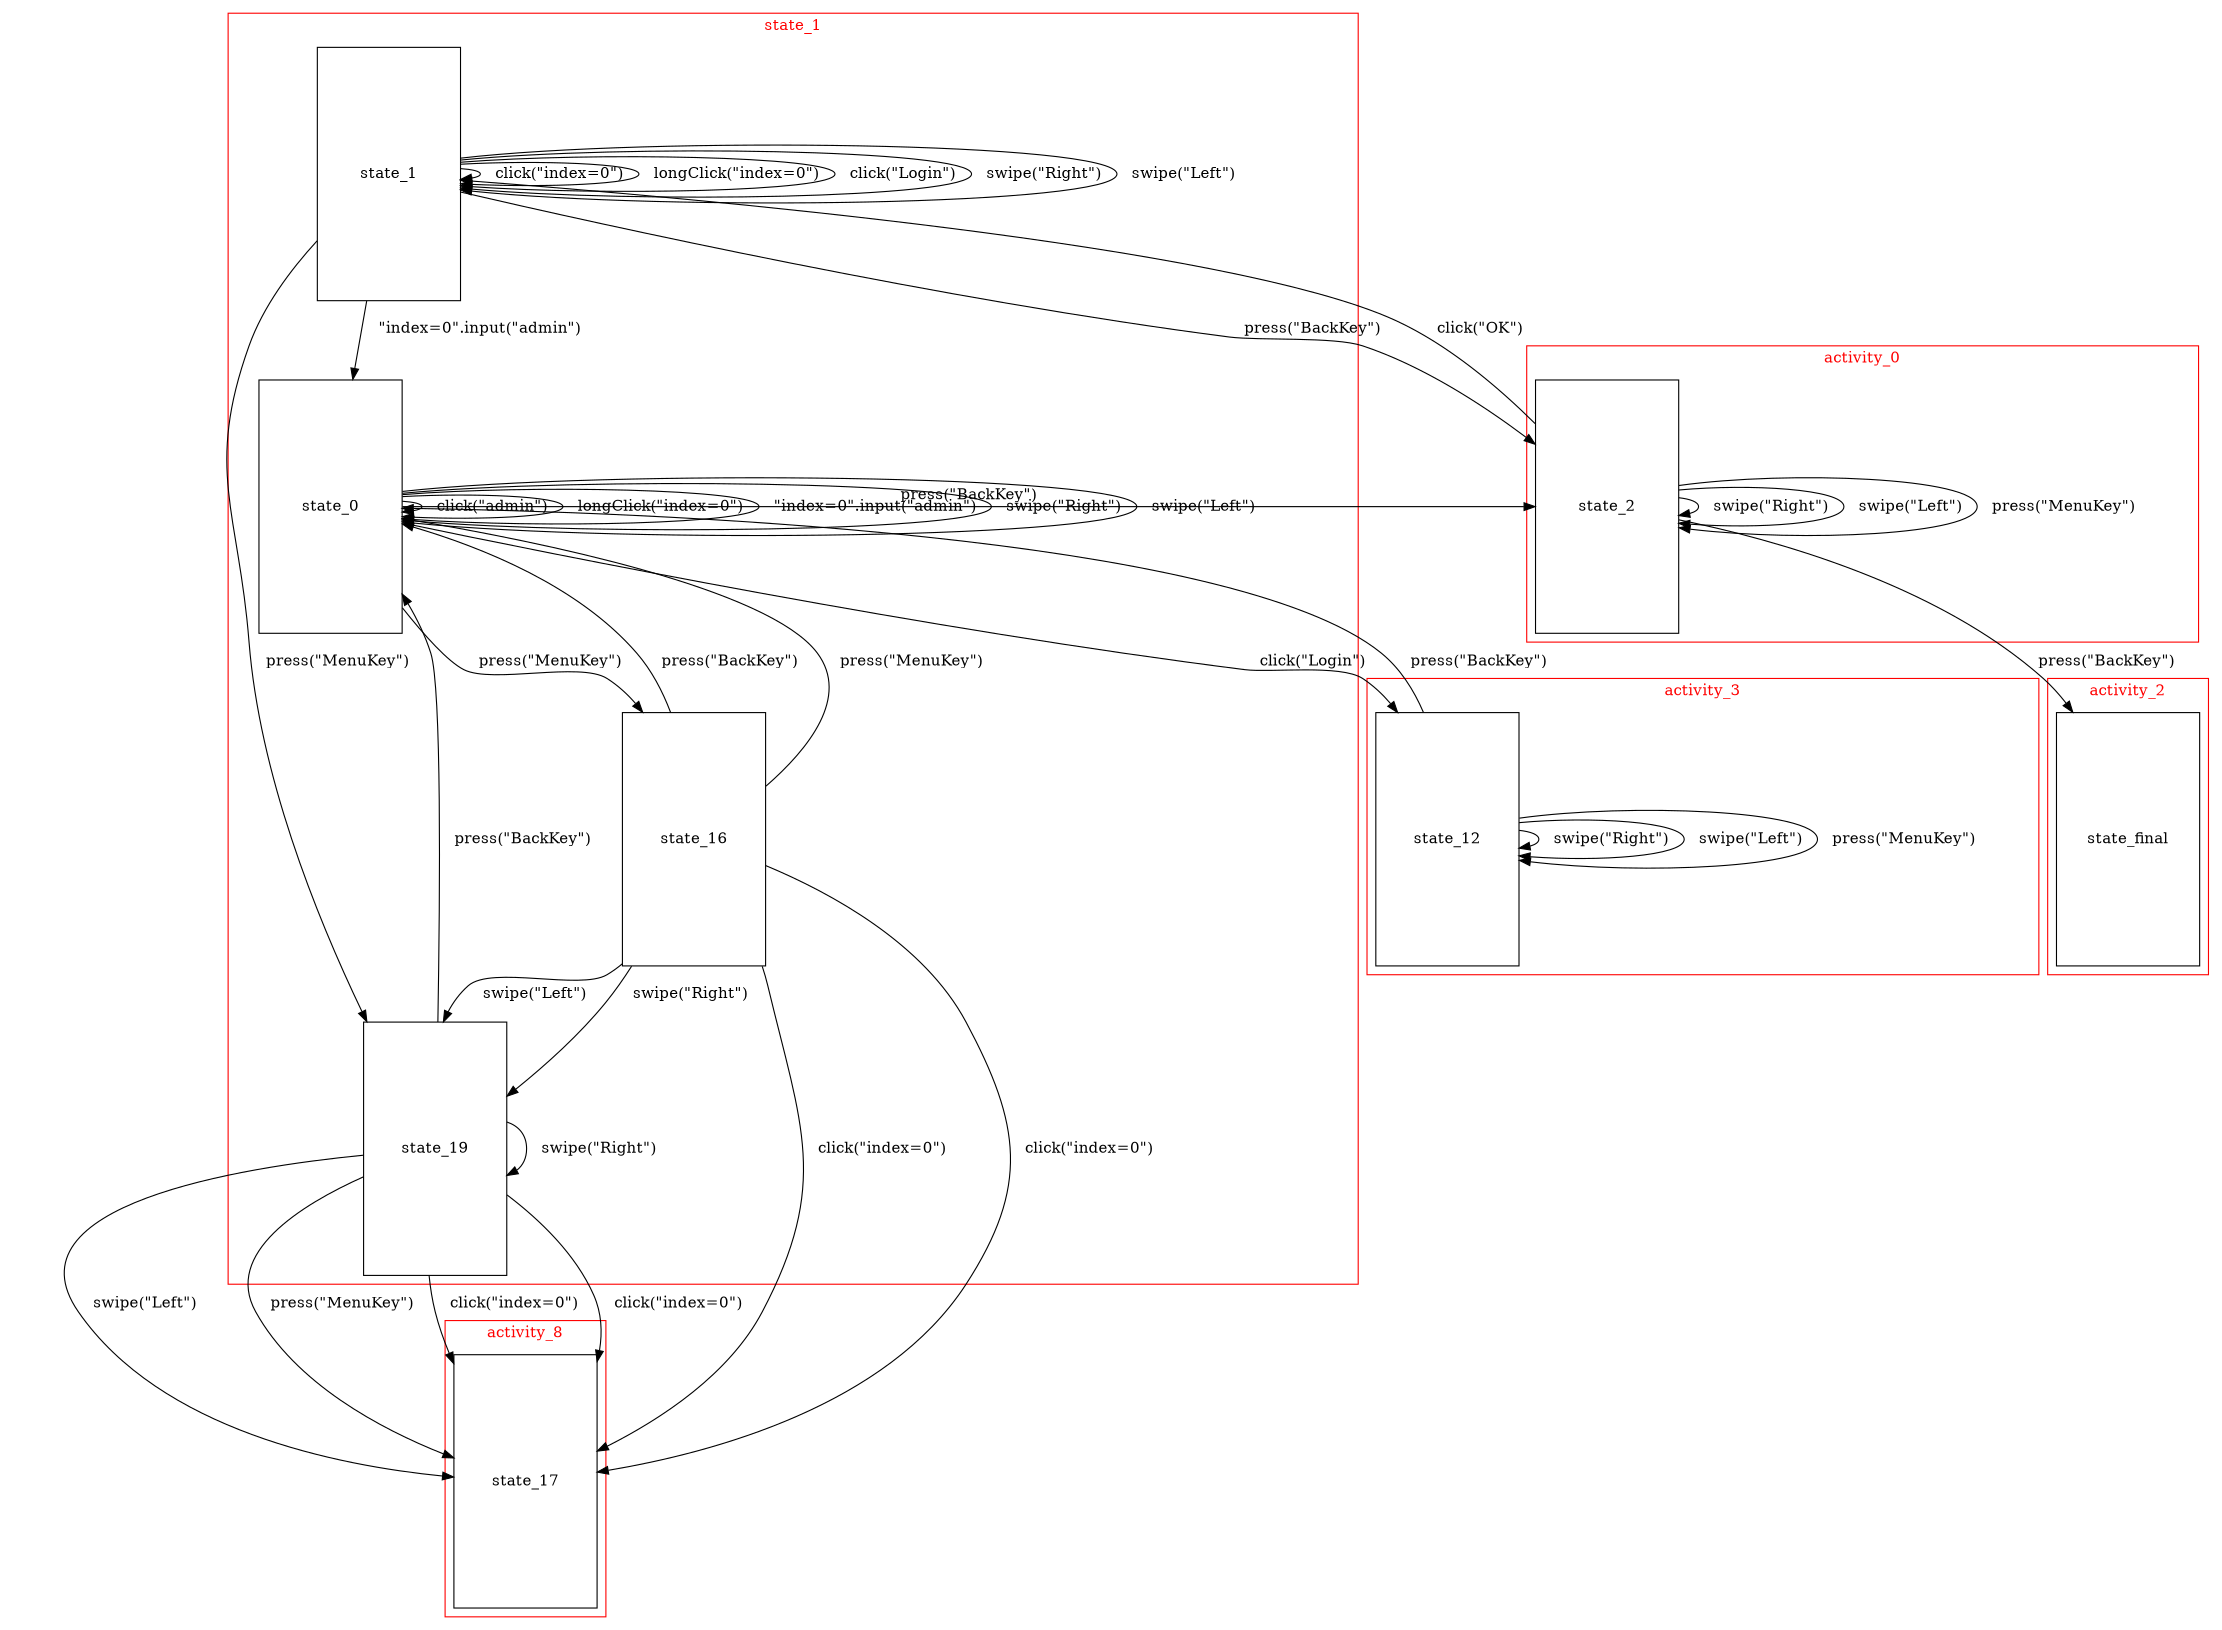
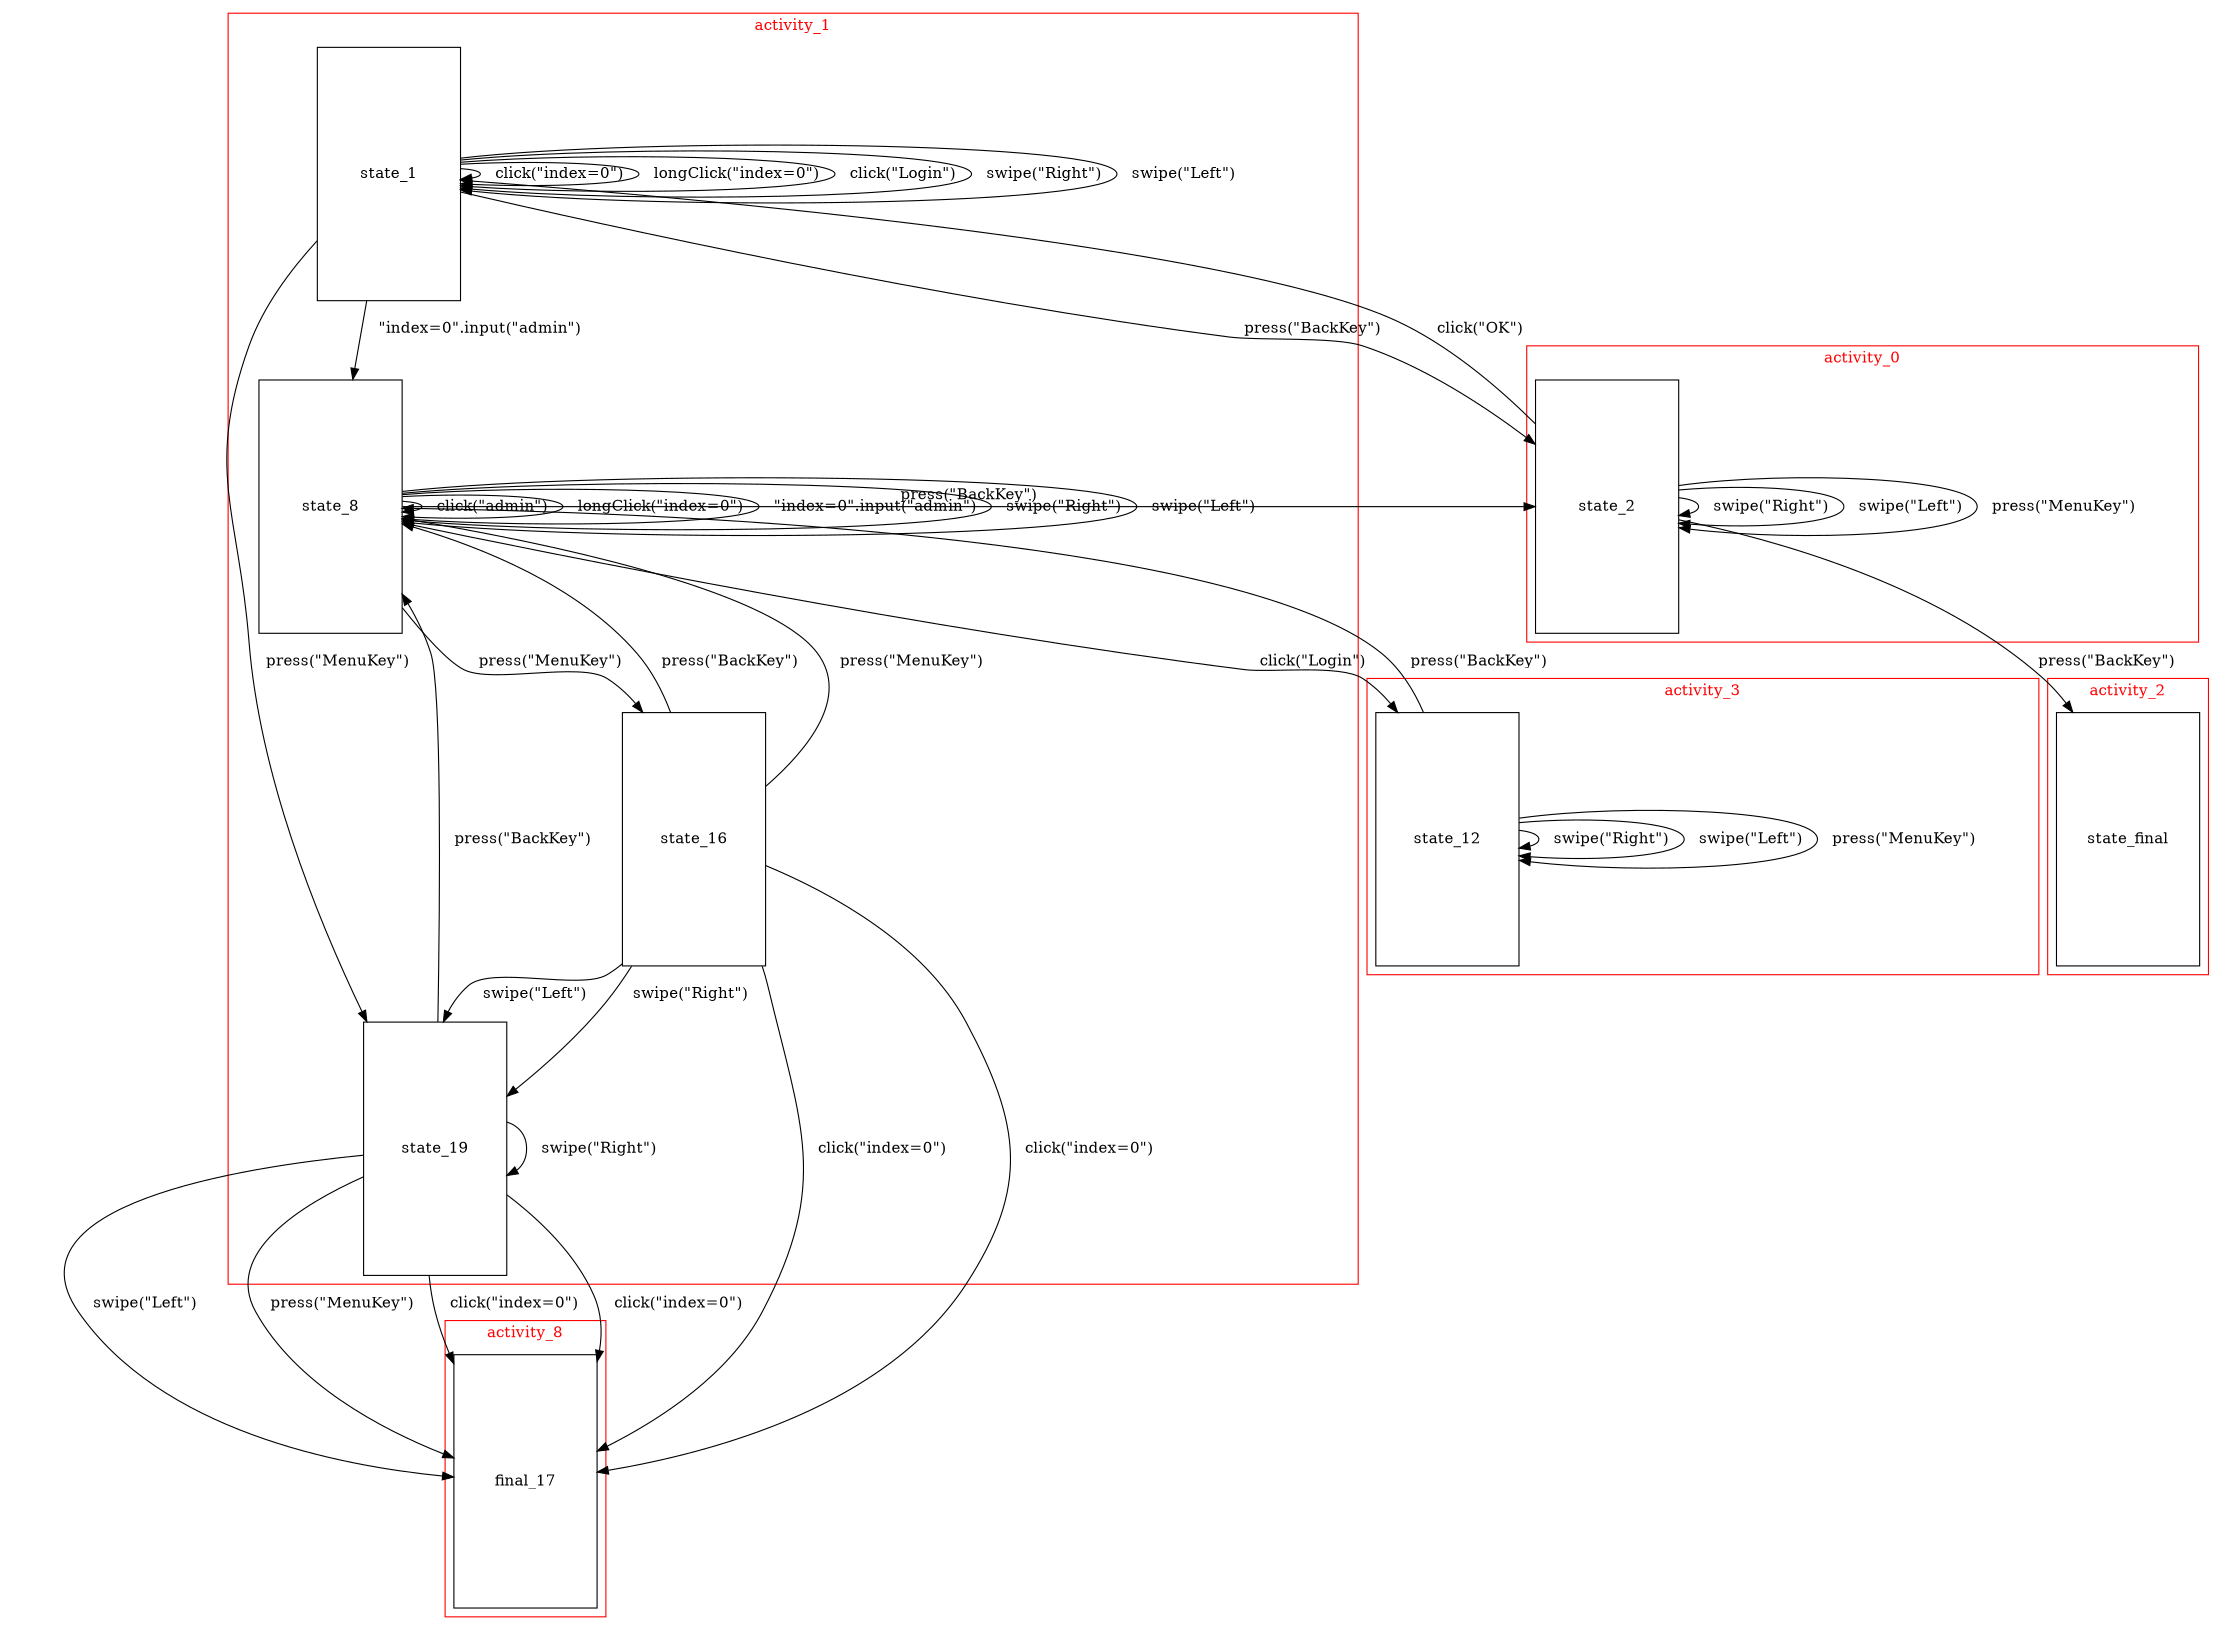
(793, 26) -> (793, 26)
(331, 507) -> (331, 507)
(525, 1481) -> (525, 1481)
